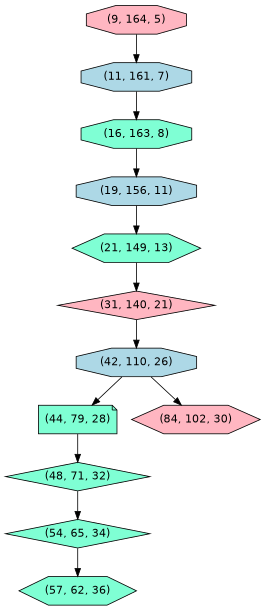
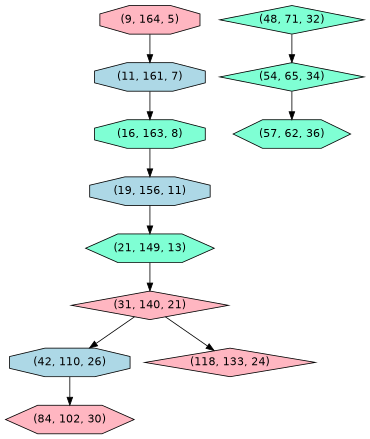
none -> (230, 362)
(78, 420) -> none
